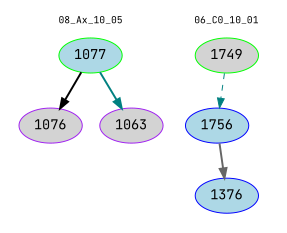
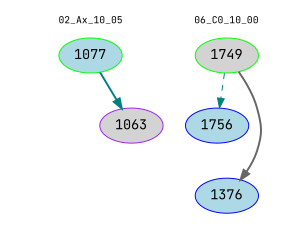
(91, 21) -> (91, 21)
(227, 21) -> (227, 21)
(51, 126) -> none
(221, 156) -> (260, 121)
